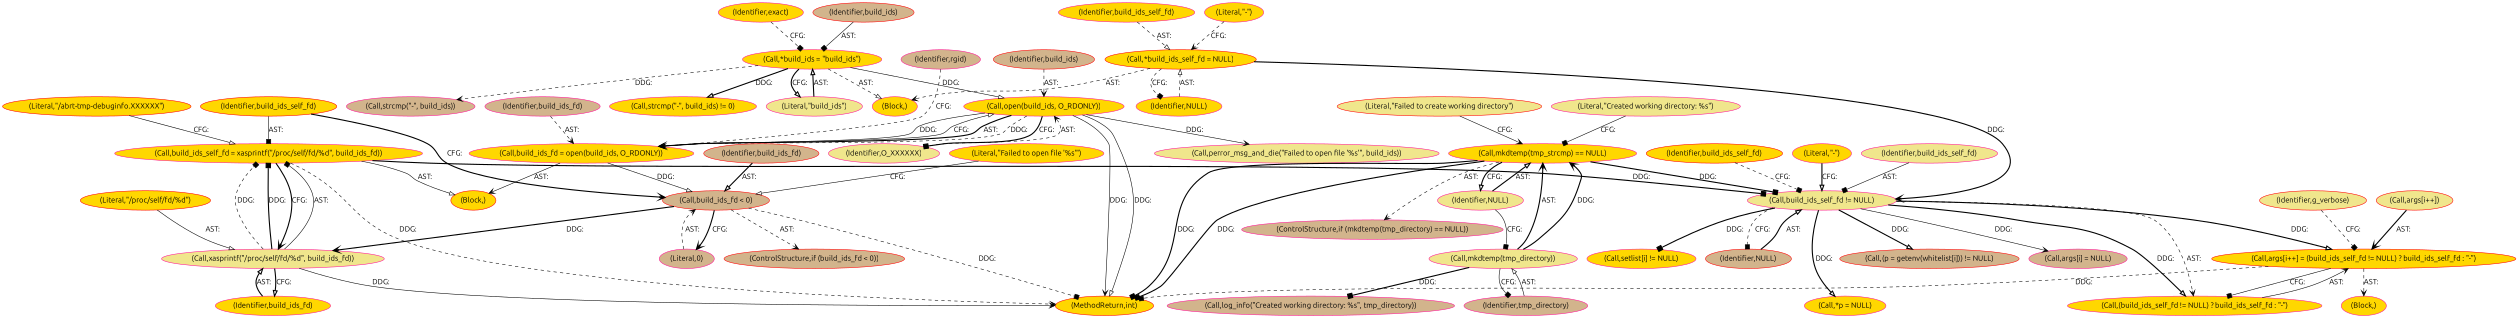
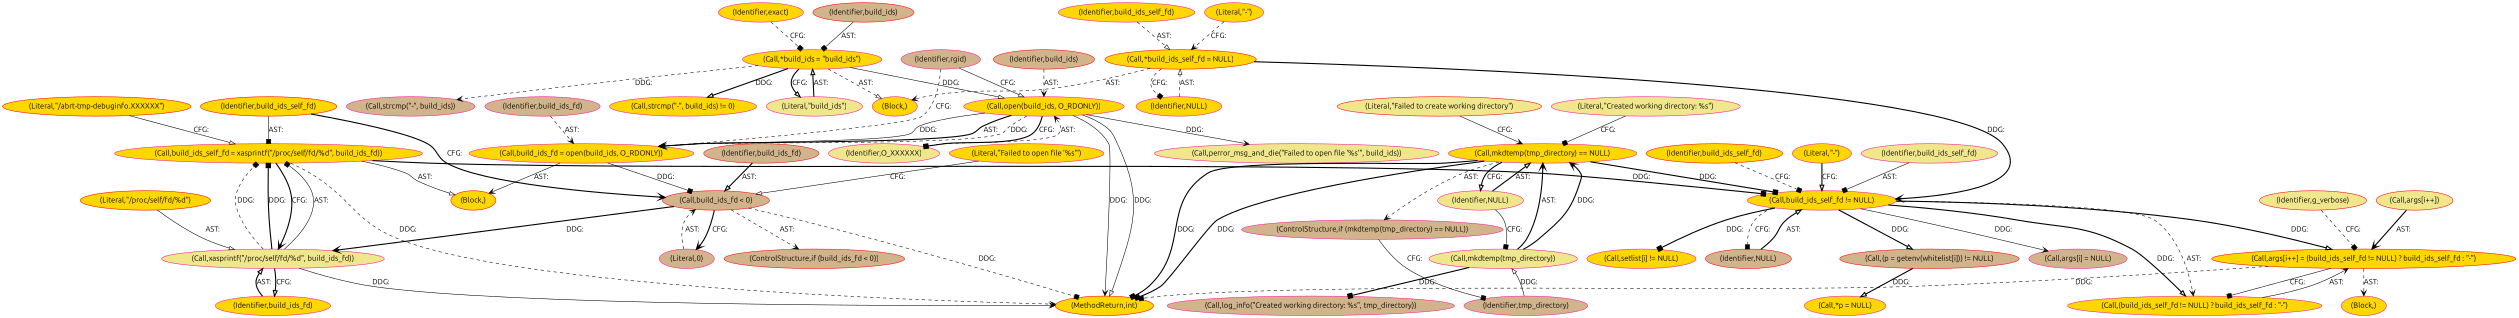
(826, 141) -> (989, 81)
(1543, 153) -> (1543, 153)
(647, 176) -> (647, 176)
(1822, 200) -> (1822, 200)
(1812, 254) -> (1889, 281)
(1499, 281) -> (1418, 275)
(1530, 282) -> (1530, 282)
